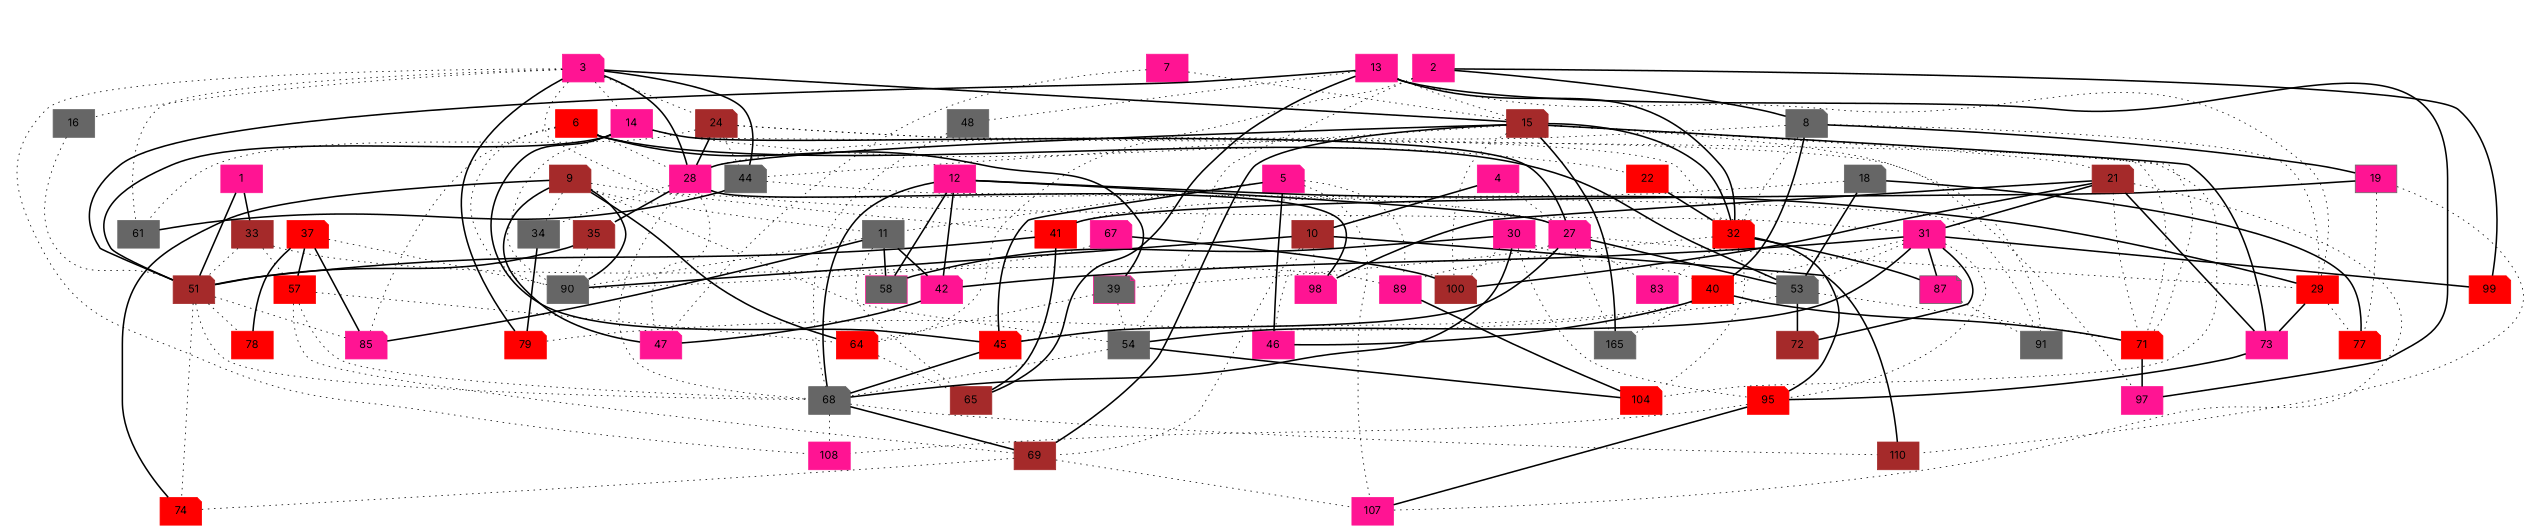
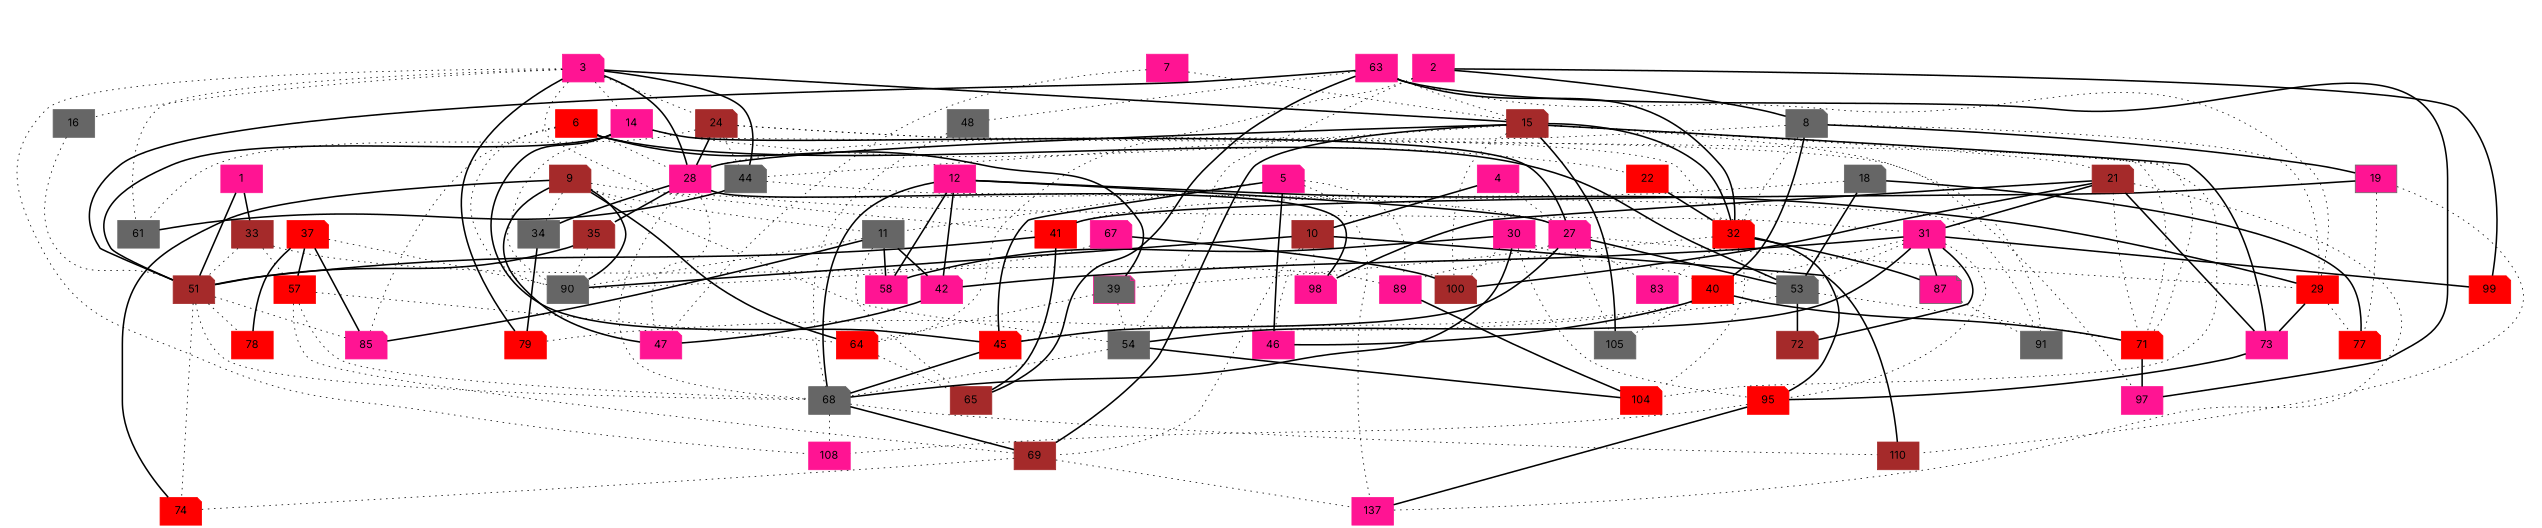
(1377, 68) -> (1377, 68)
(603, 207) -> (603, 207)
(886, 290) -> (886, 290)
(1615, 345) -> (1615, 345)
(1373, 511) -> (1373, 511)
